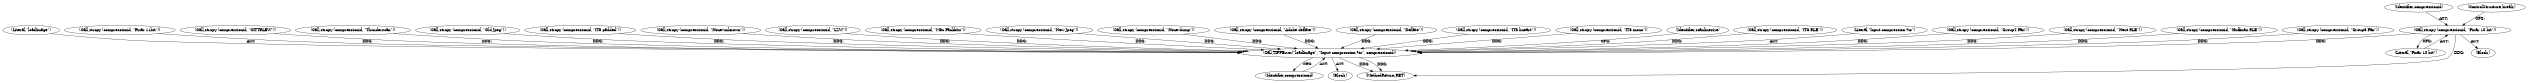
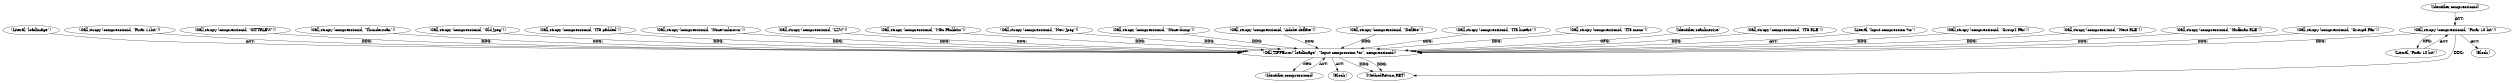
(2492, 7) -> none
